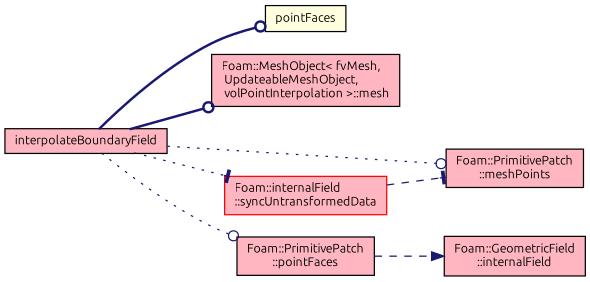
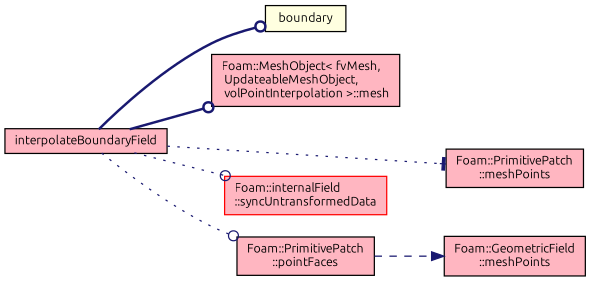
(306, 19) -> (306, 19)
(304, 155) -> (304, 155)
(179, 164) -> (179, 164)
(413, 182) -> none
(515, 256) -> (515, 256)
